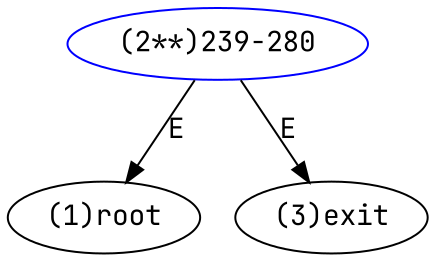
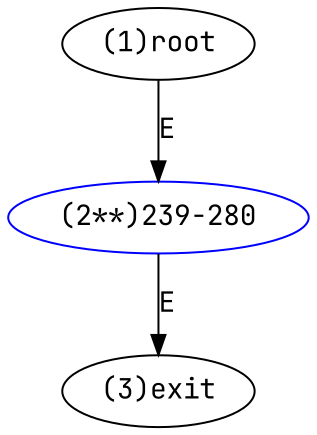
(166, 123) -> (158, 121)
